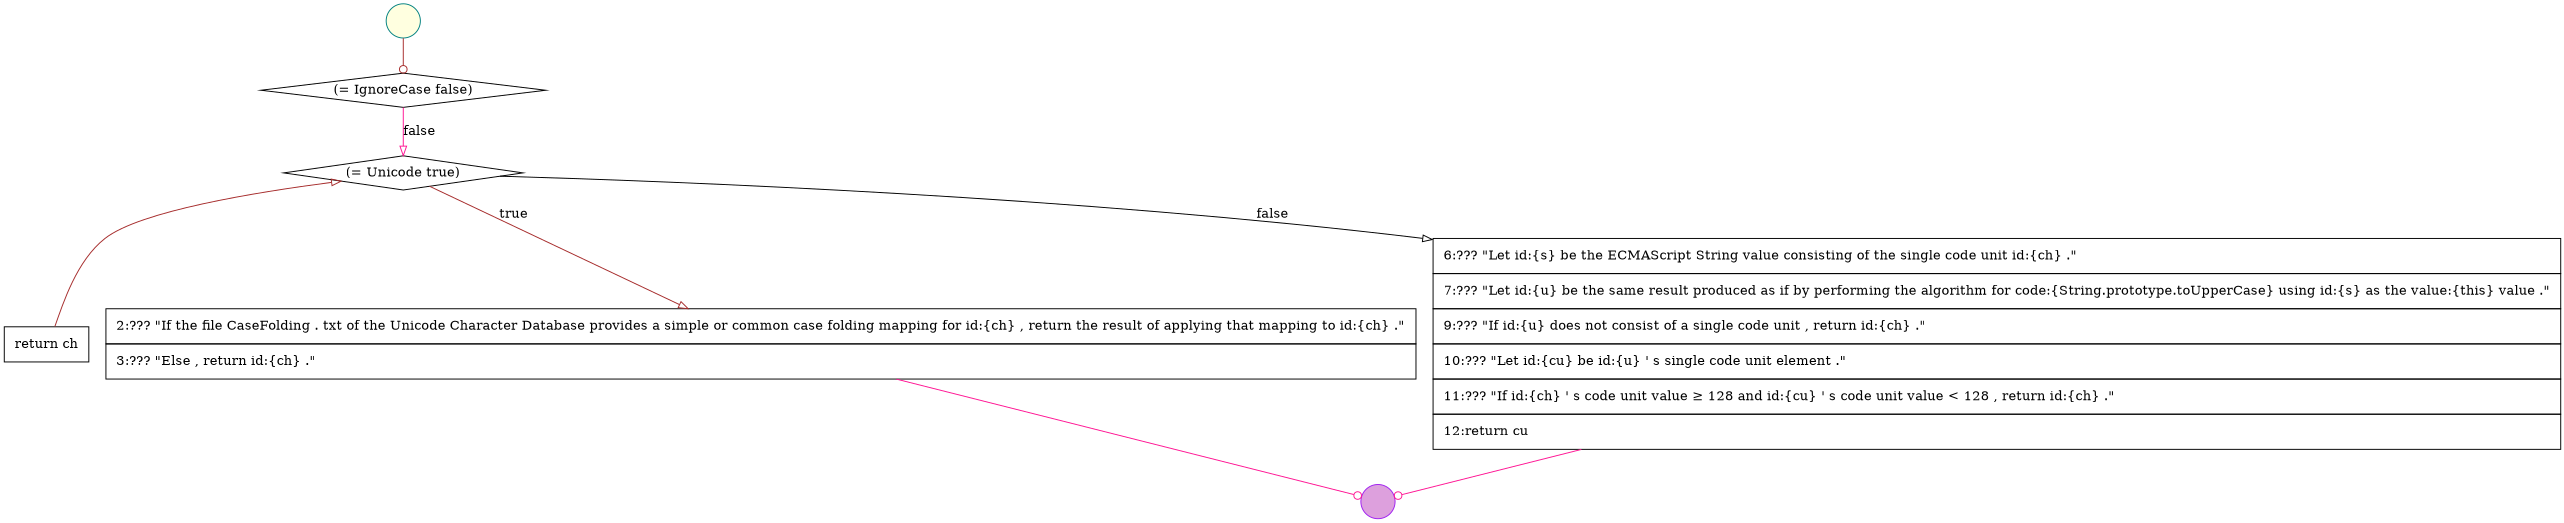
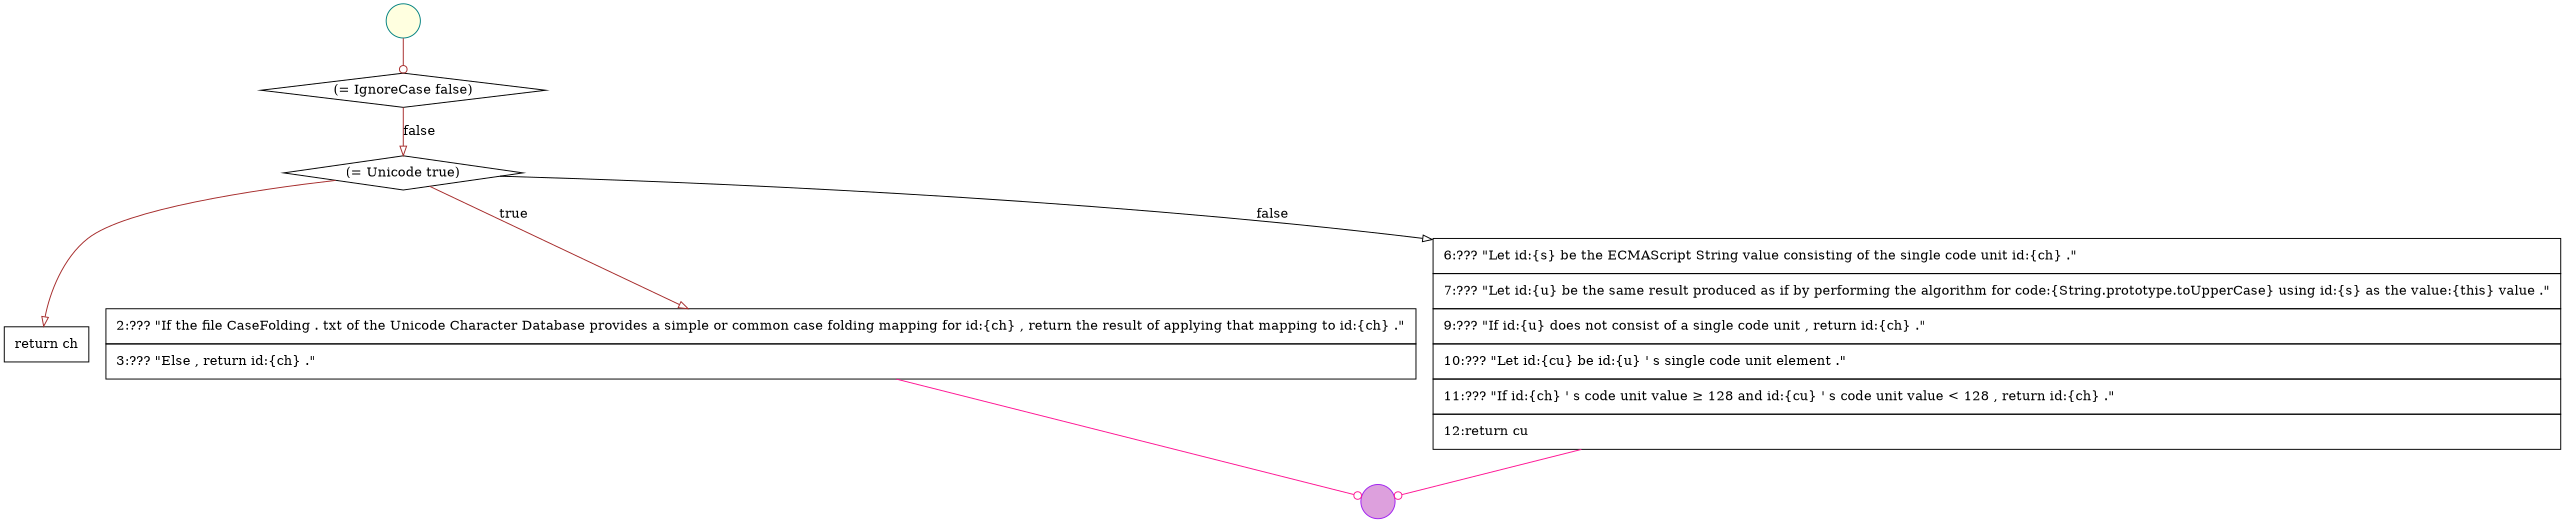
(403, 127) -> (403, 127)
(166, 213) -> (165, 209)
